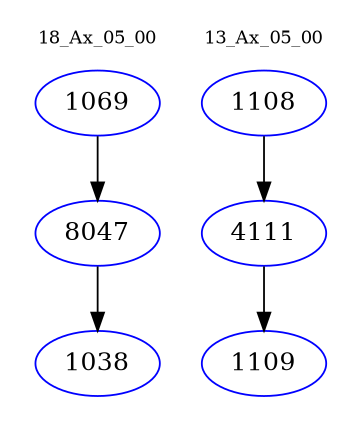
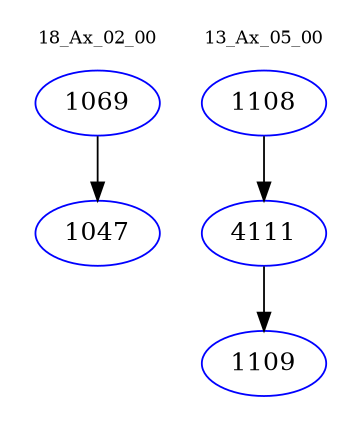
(98, 39) -> (98, 39)
(98, 233) -> (98, 233)
(98, 363) -> none
